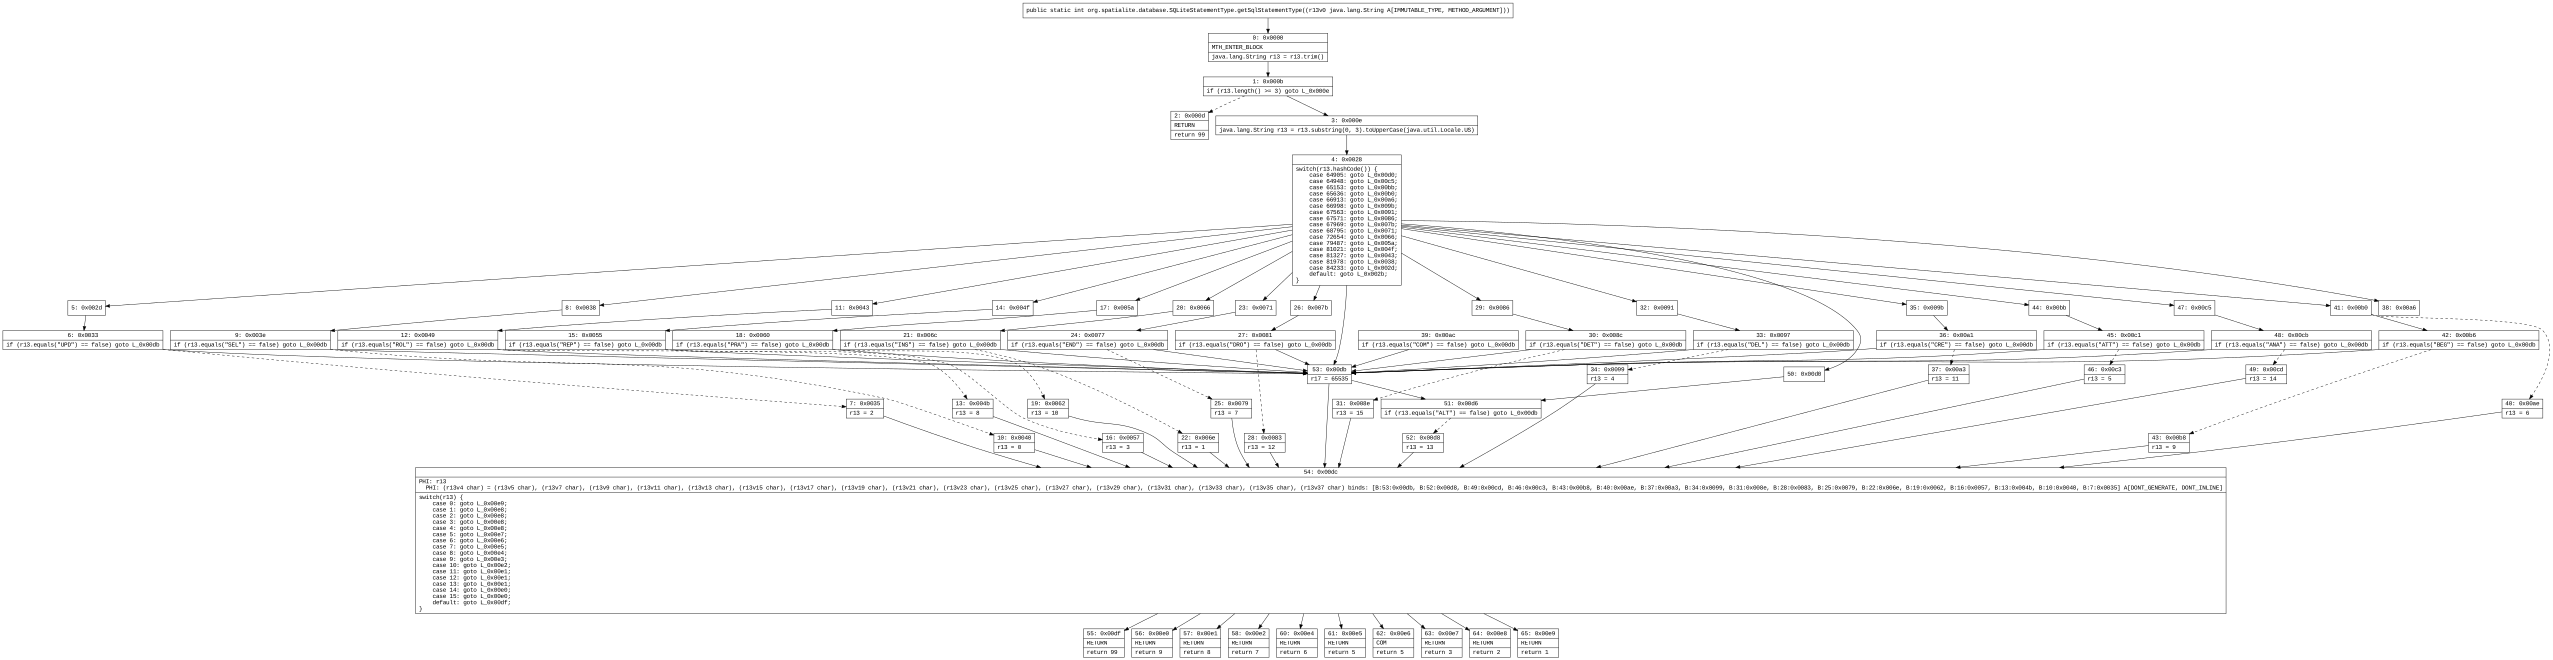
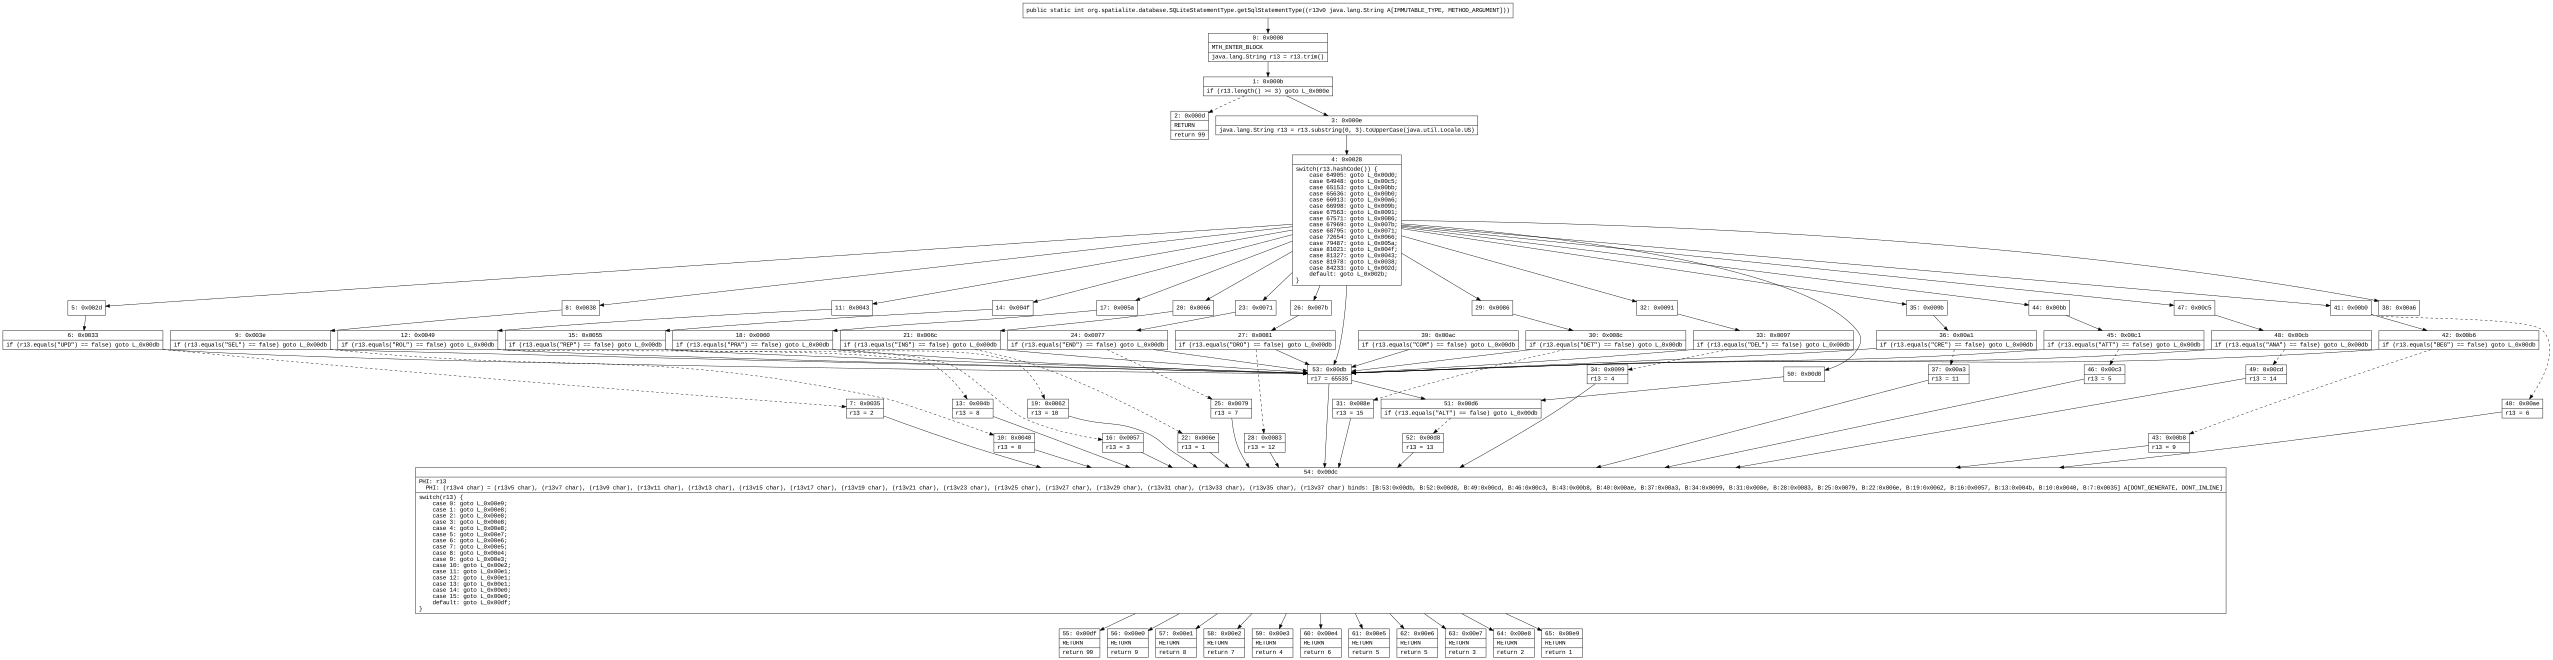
none -> (1273, 643)
(1381, 643) -> (1411, 643)
